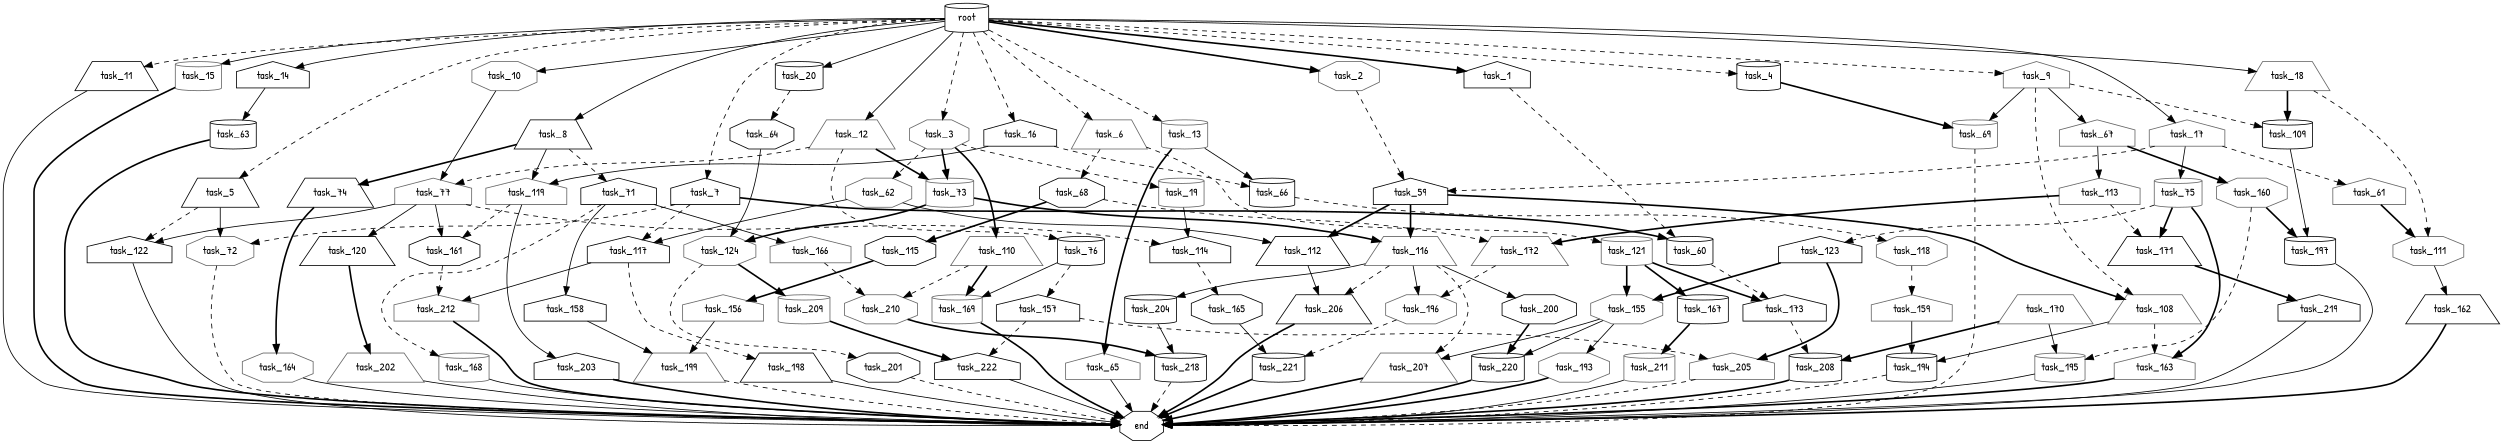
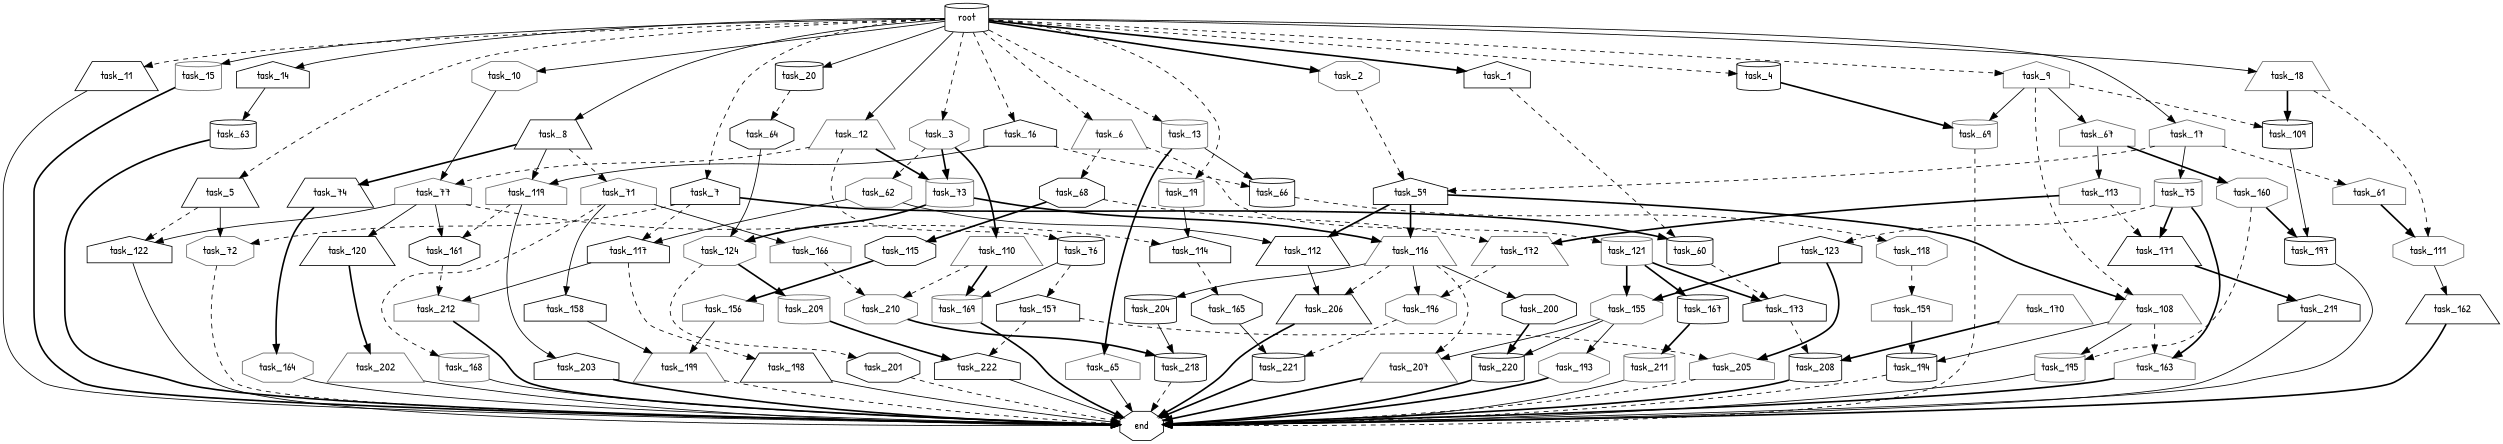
(1056, 166) -> (1140, 57)
(619, 193) -> (619, 193)
(2051, 330) -> (2110, 337)
